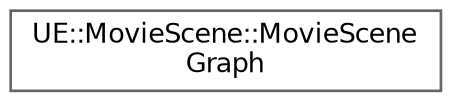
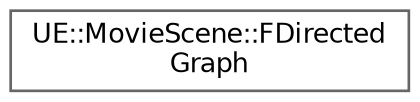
(226, 51) -> (210, 51)
